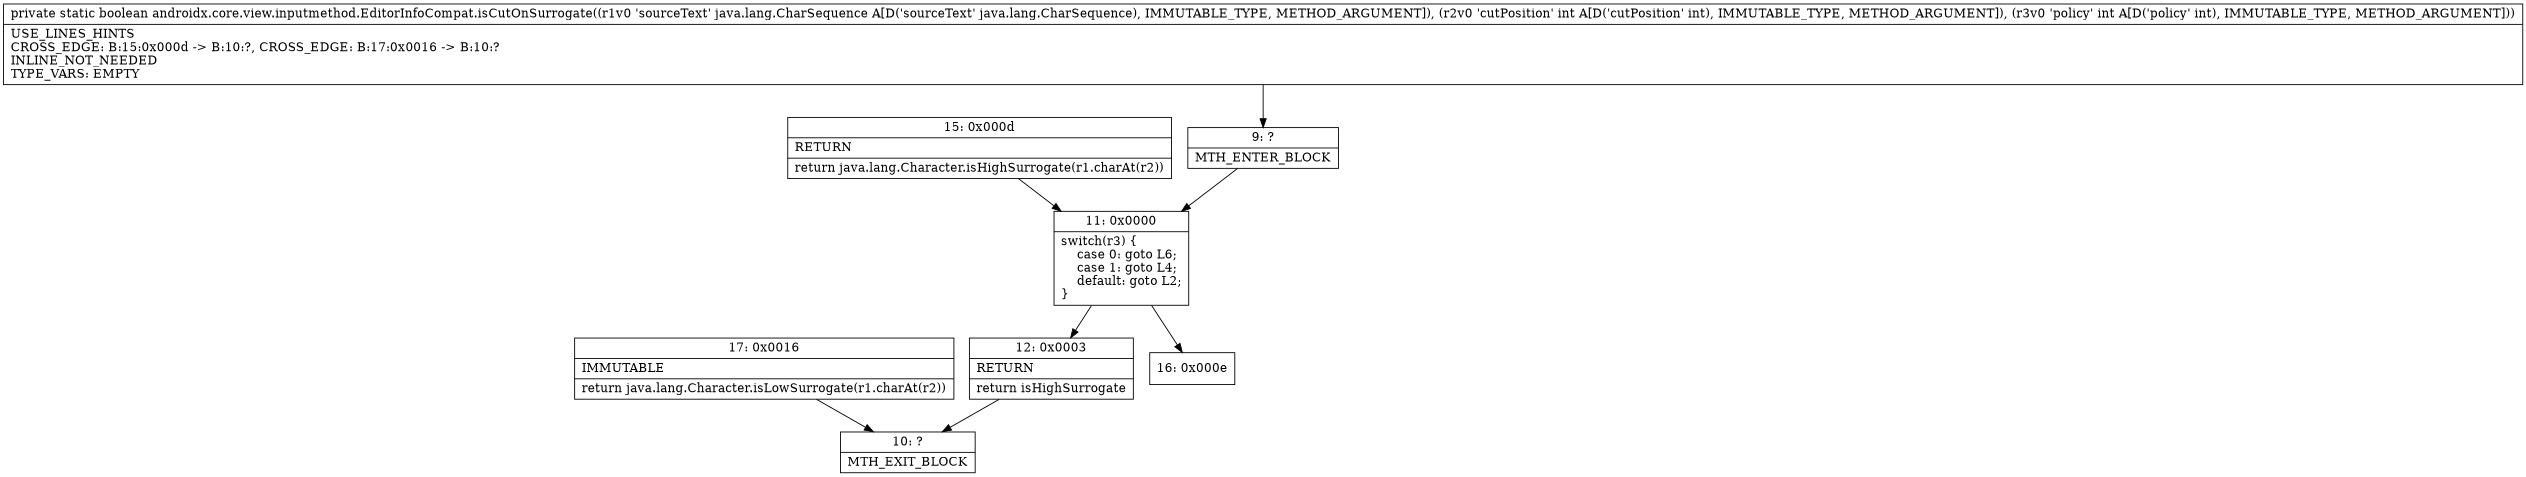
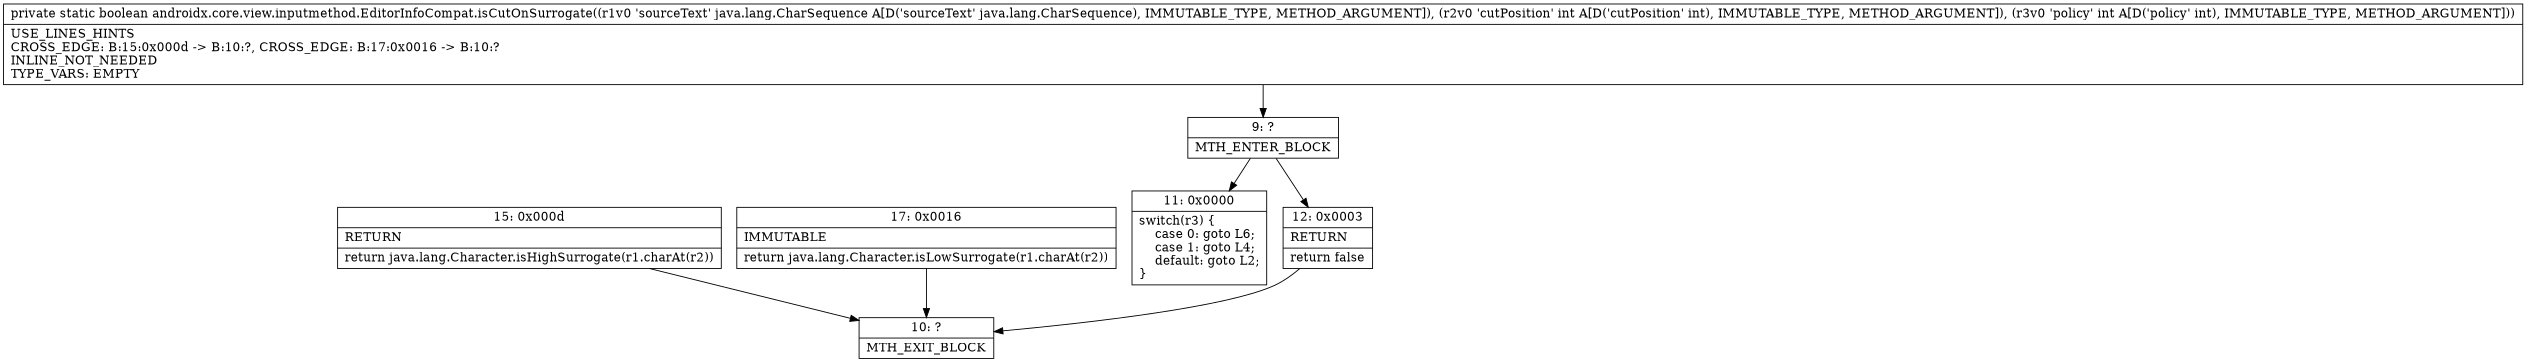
(1036, 192) -> (750, 293)
(1083, 318) -> (1290, 179)
(1192, 369) -> none
(1051, 389) -> (1328, 258)
